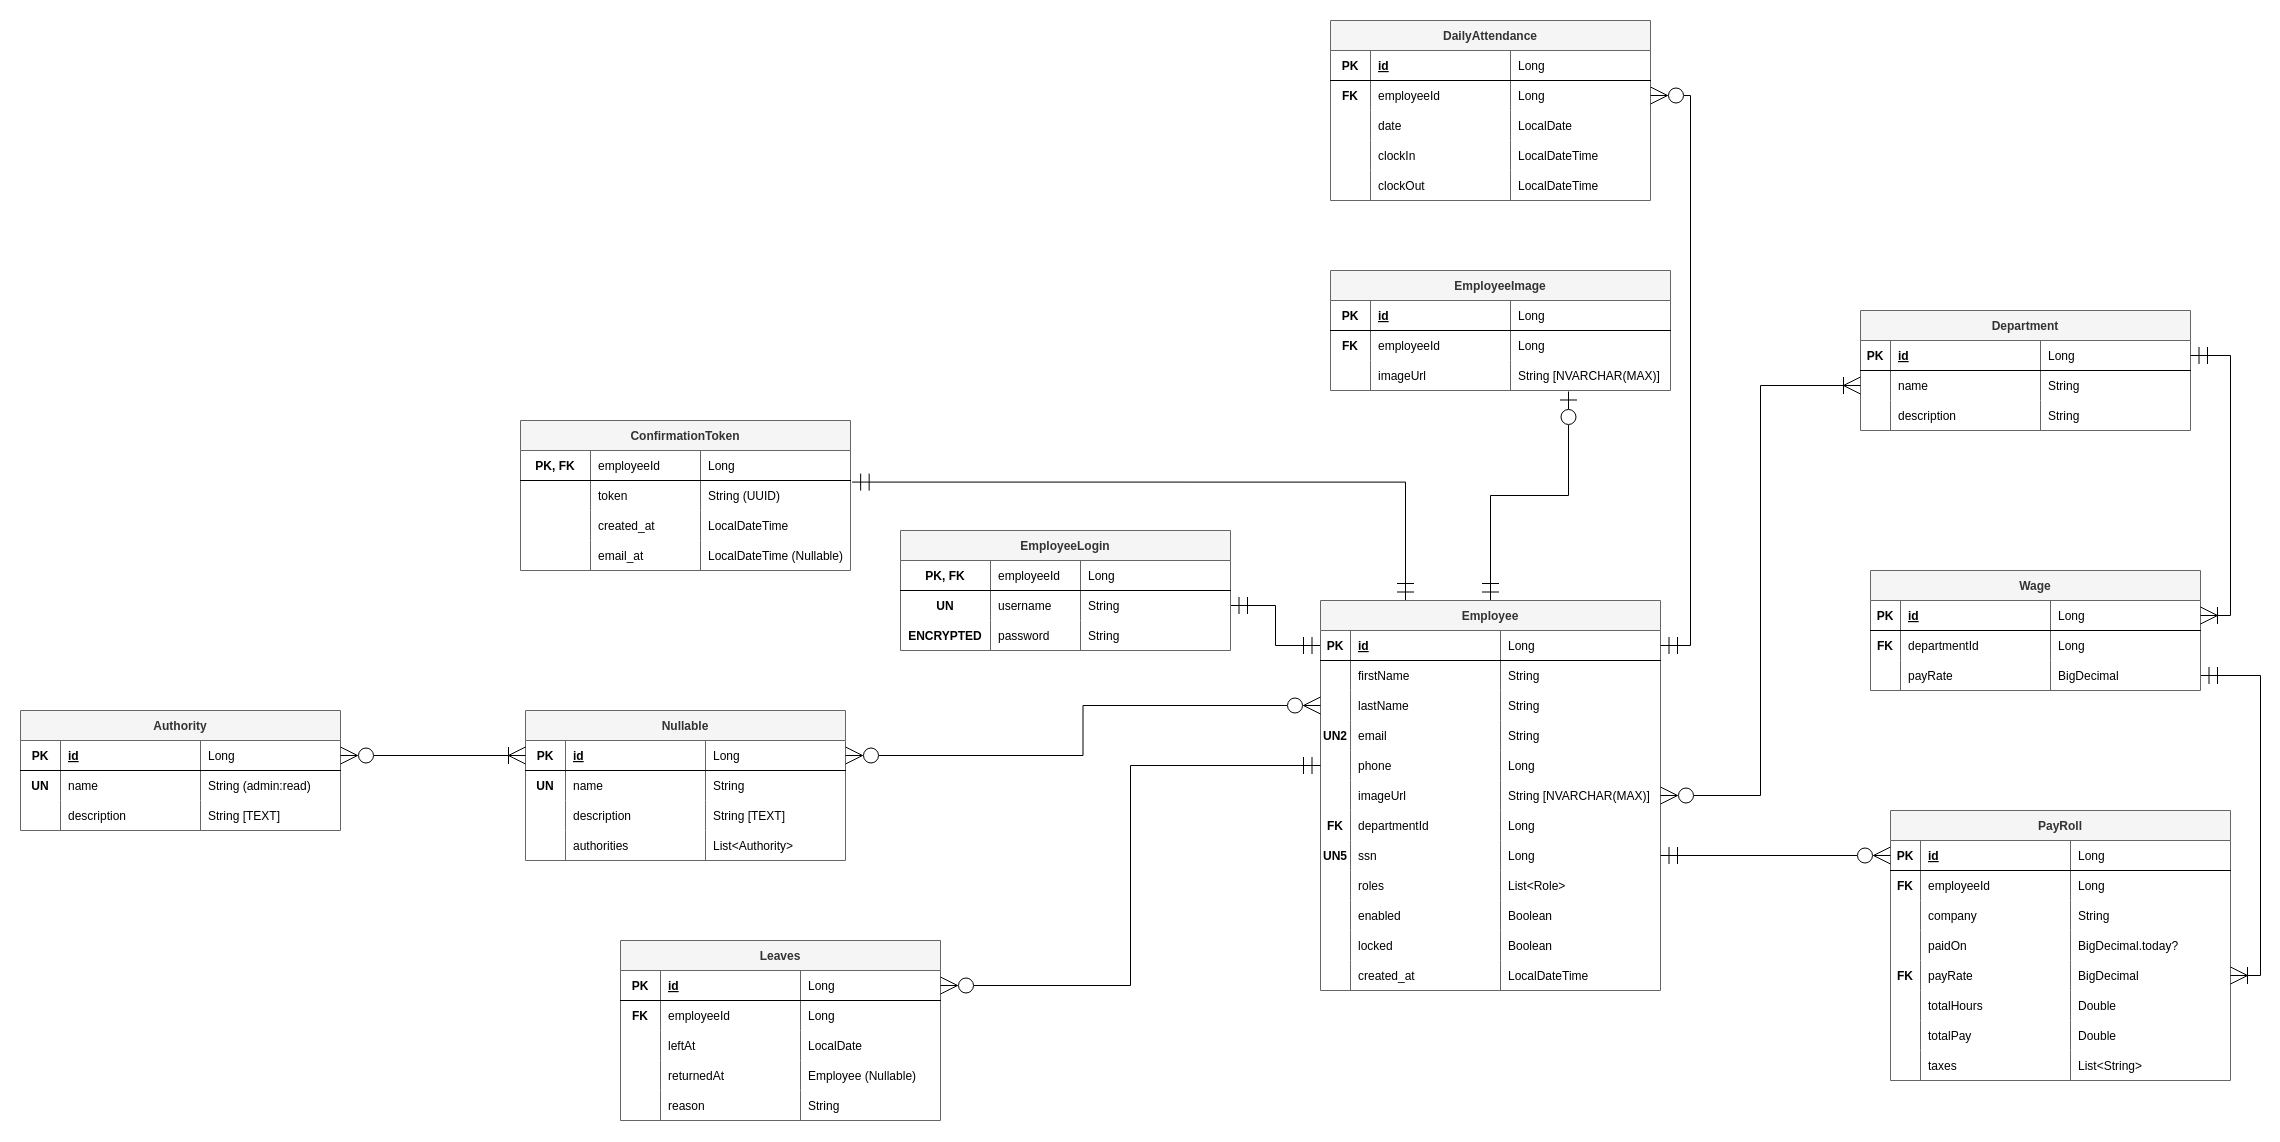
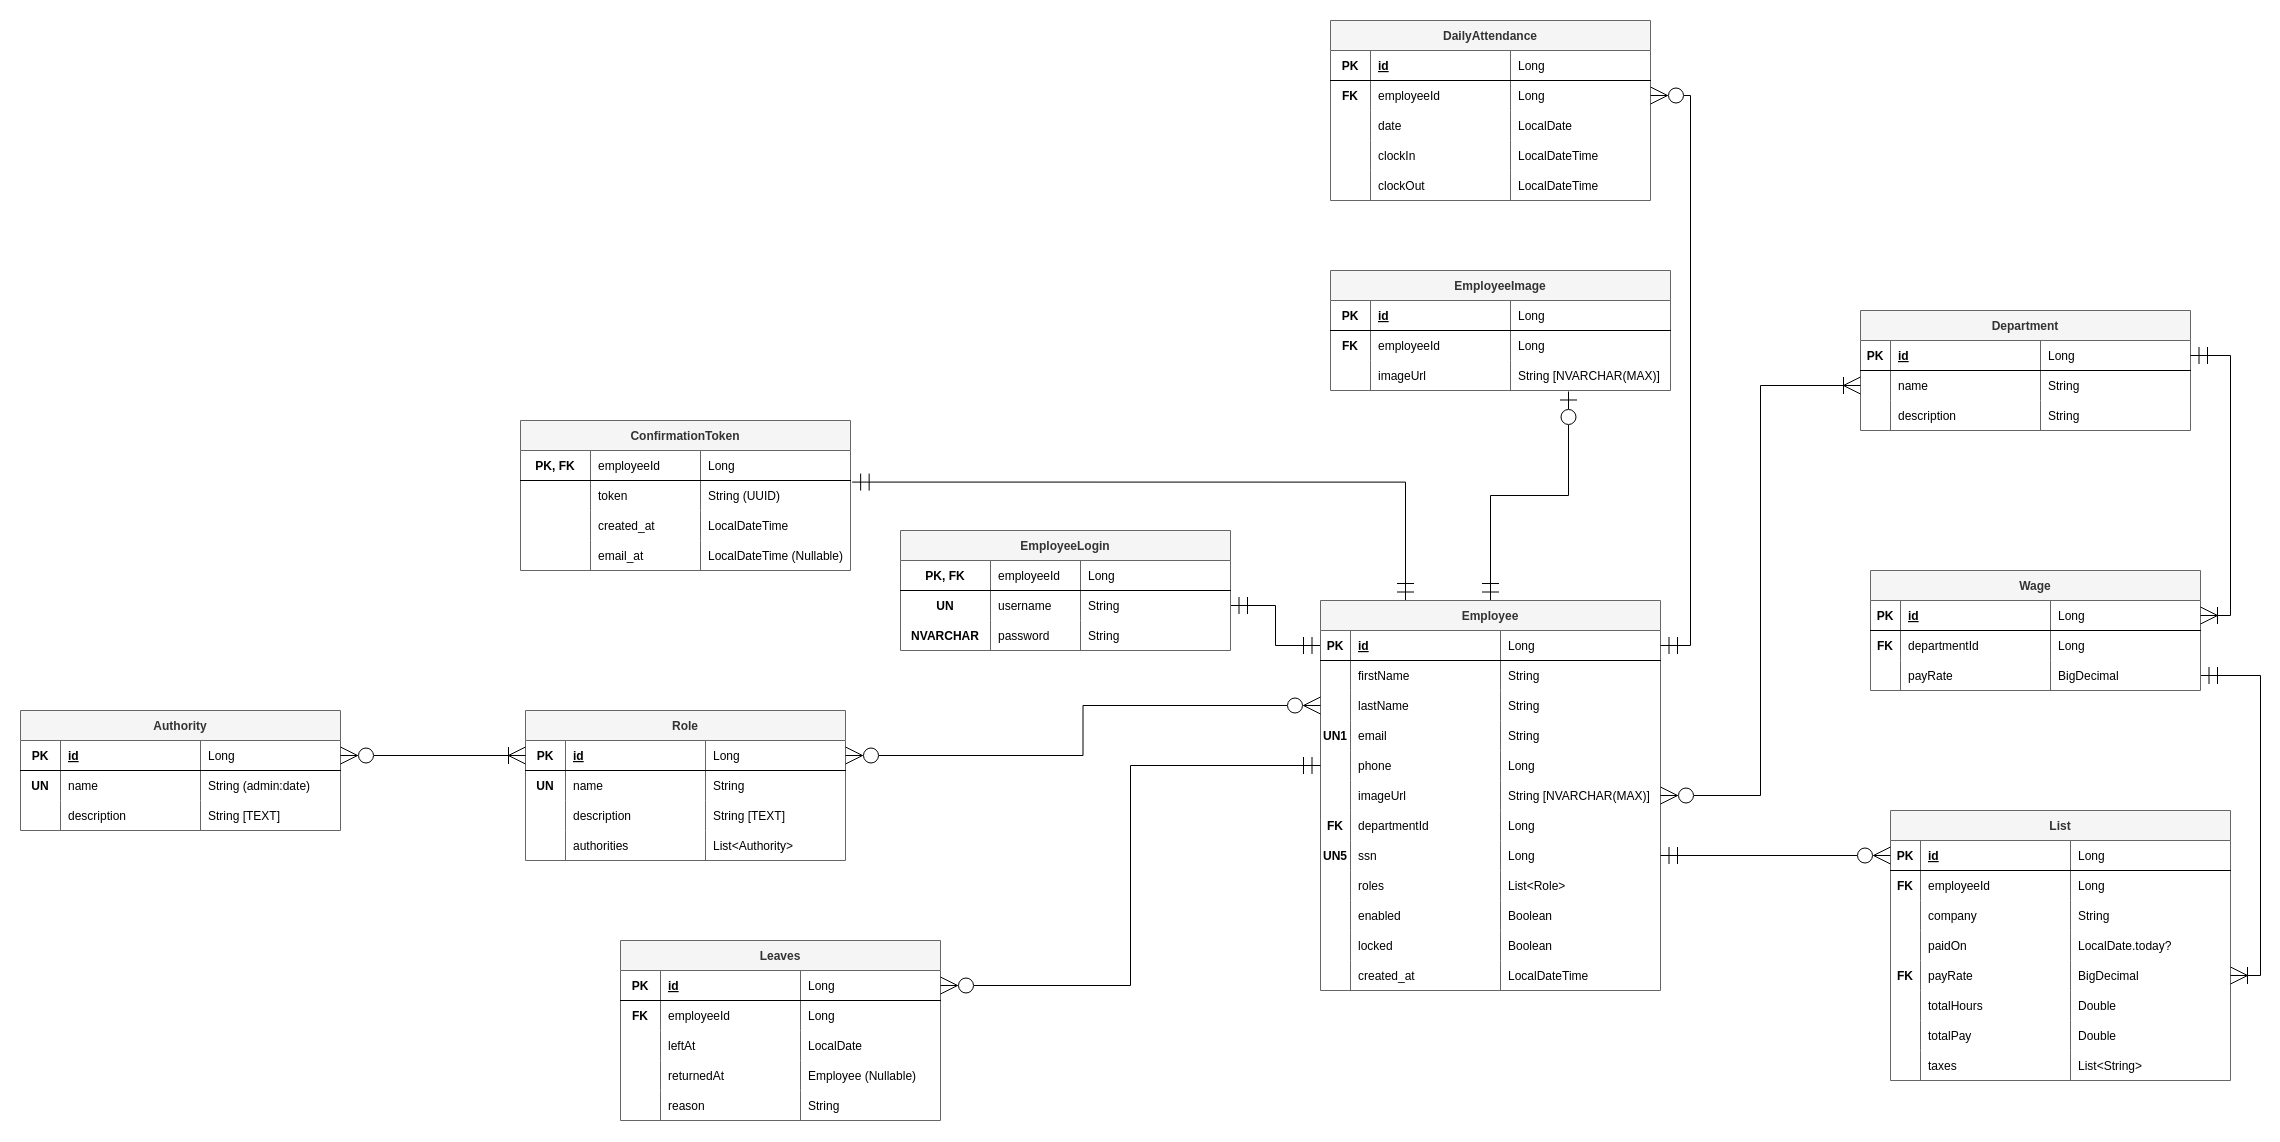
(945, 636) -> (945, 636)
(685, 726) -> (685, 726)
(1335, 736) -> (1335, 736)
(266, 786) -> (266, 786)
(2060, 826) -> (2060, 826)
(2129, 946) -> (2129, 946)
